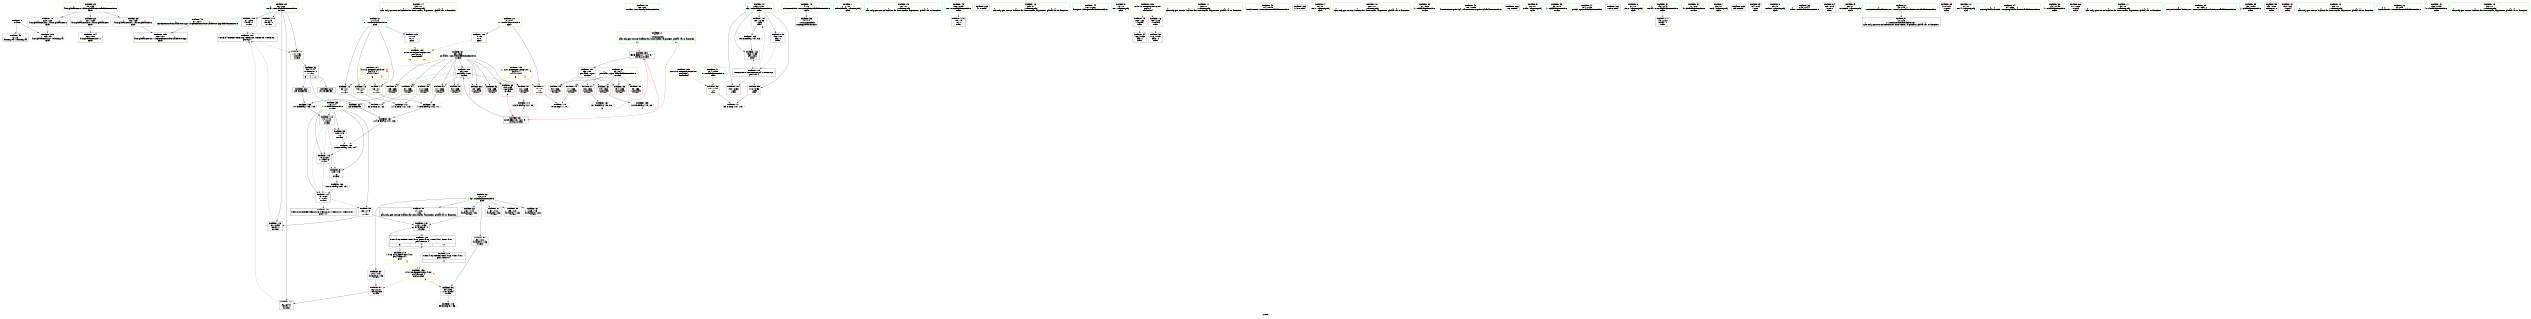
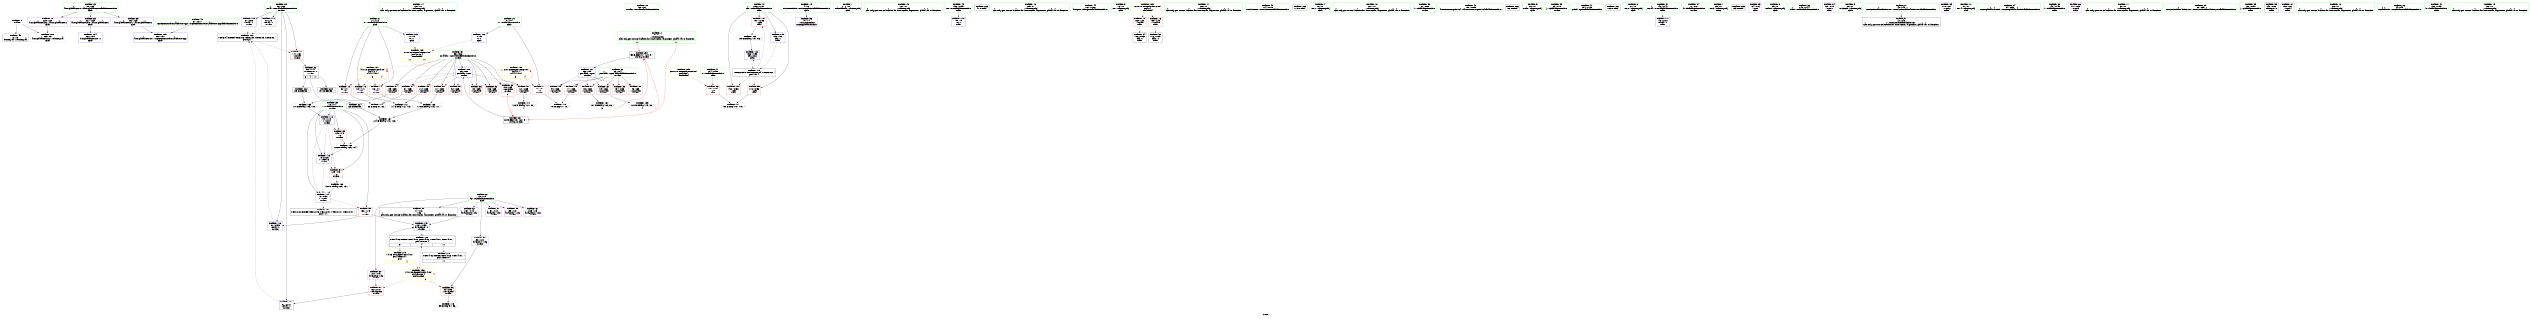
(1719, 10) -> (1719, 10)
(737, 30) -> none
